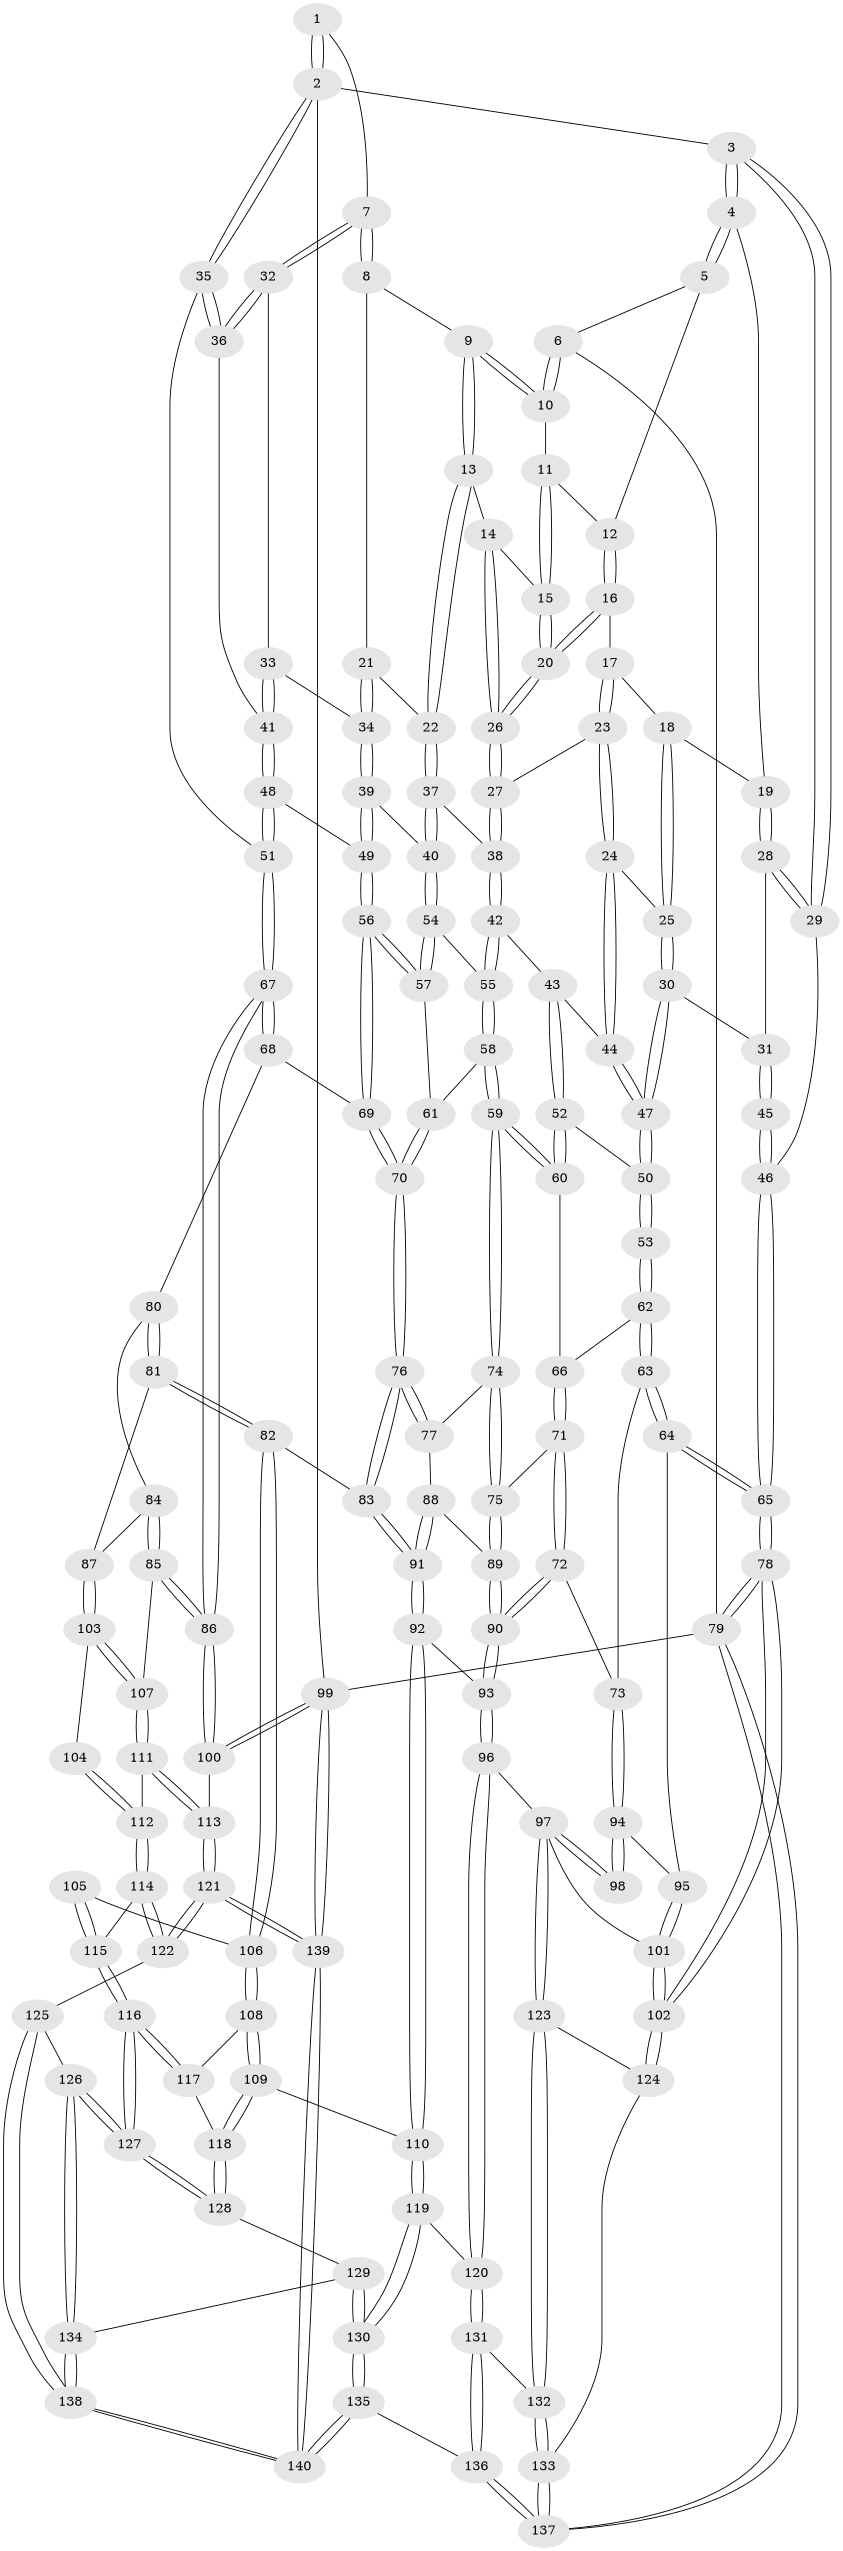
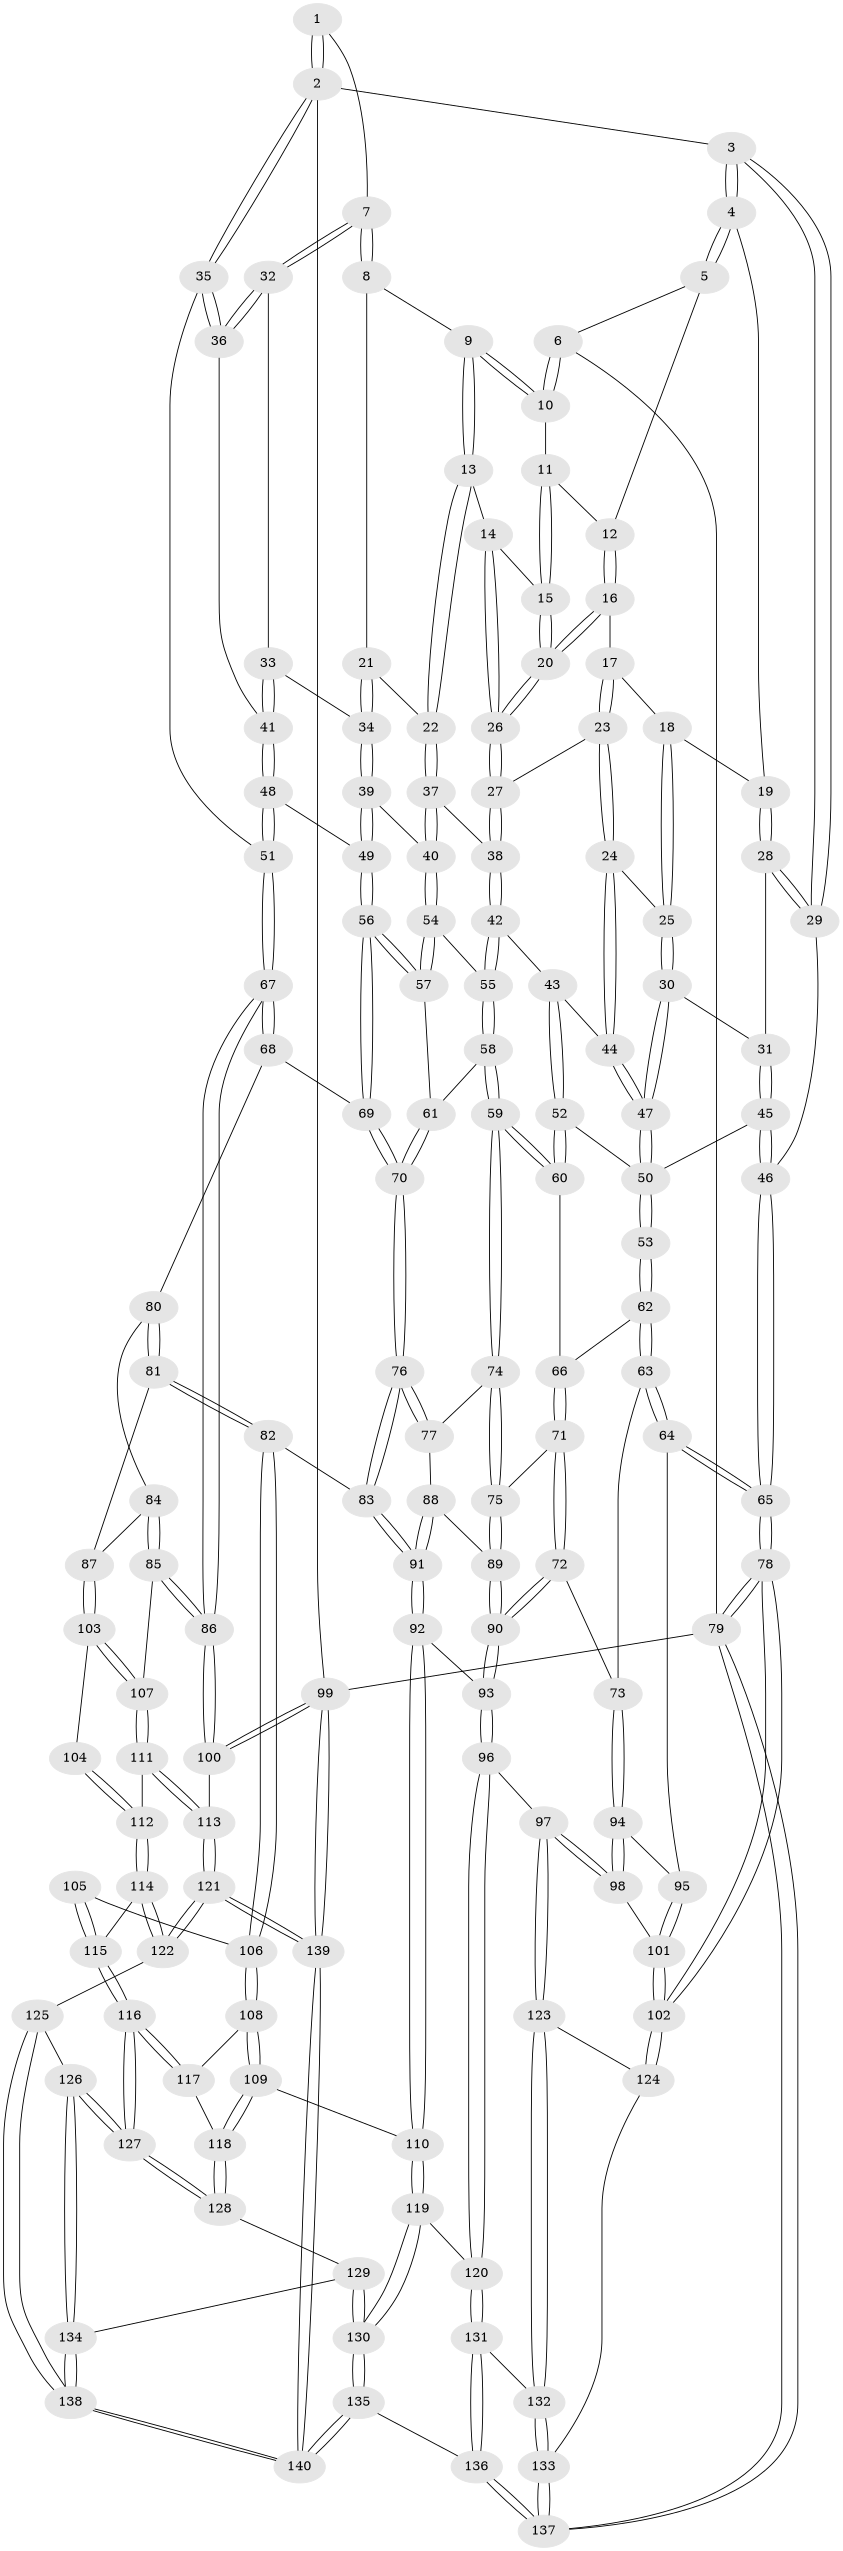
none -> (706, 1147)
(583, 1900) -> (639, 1920)
